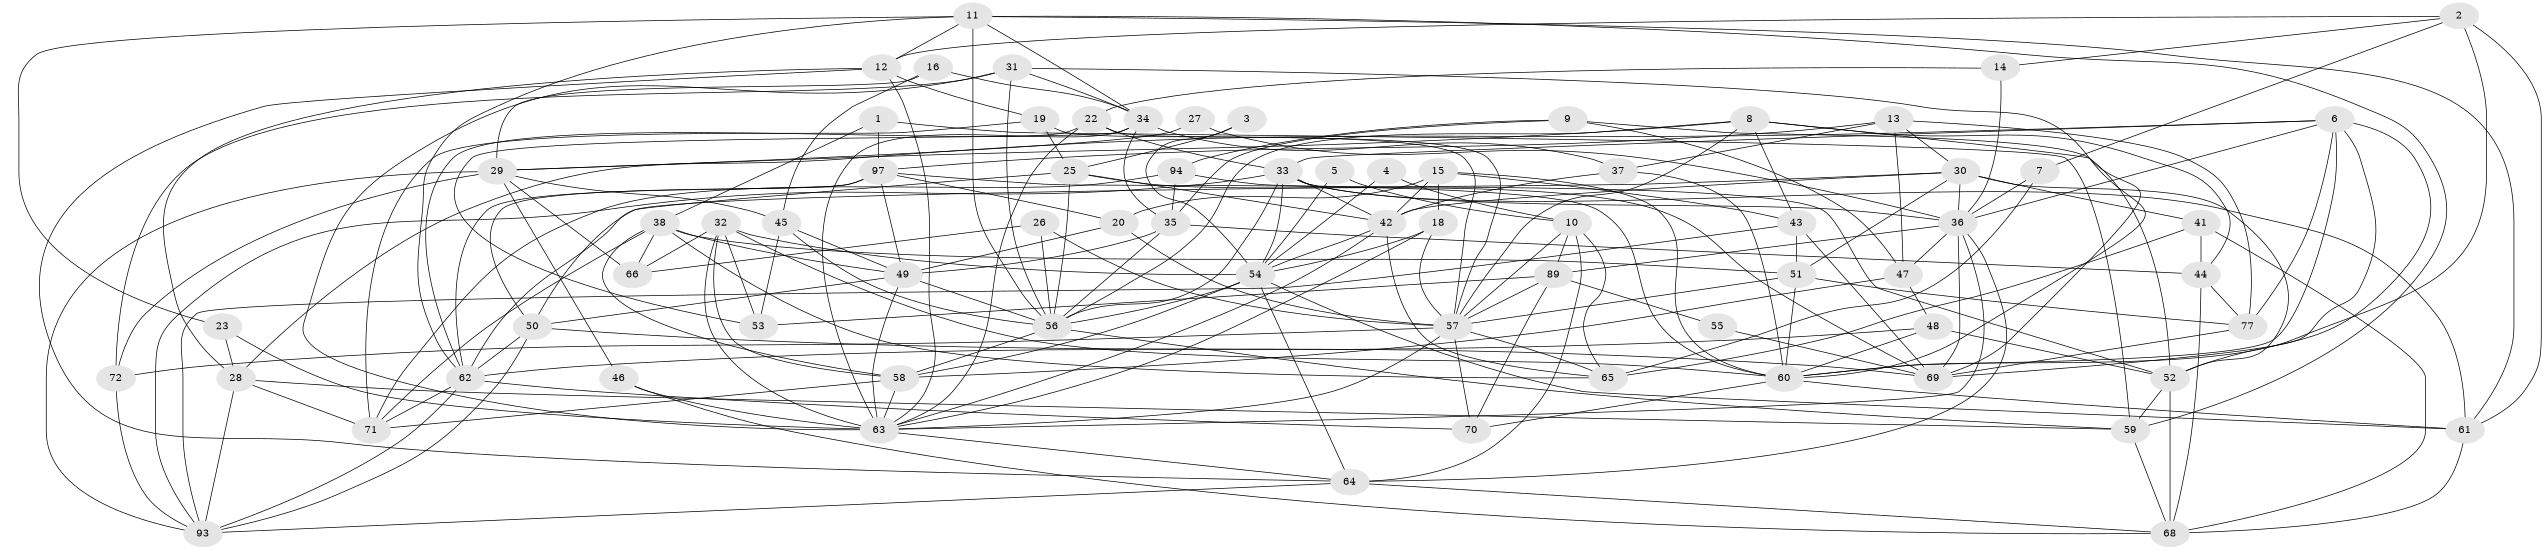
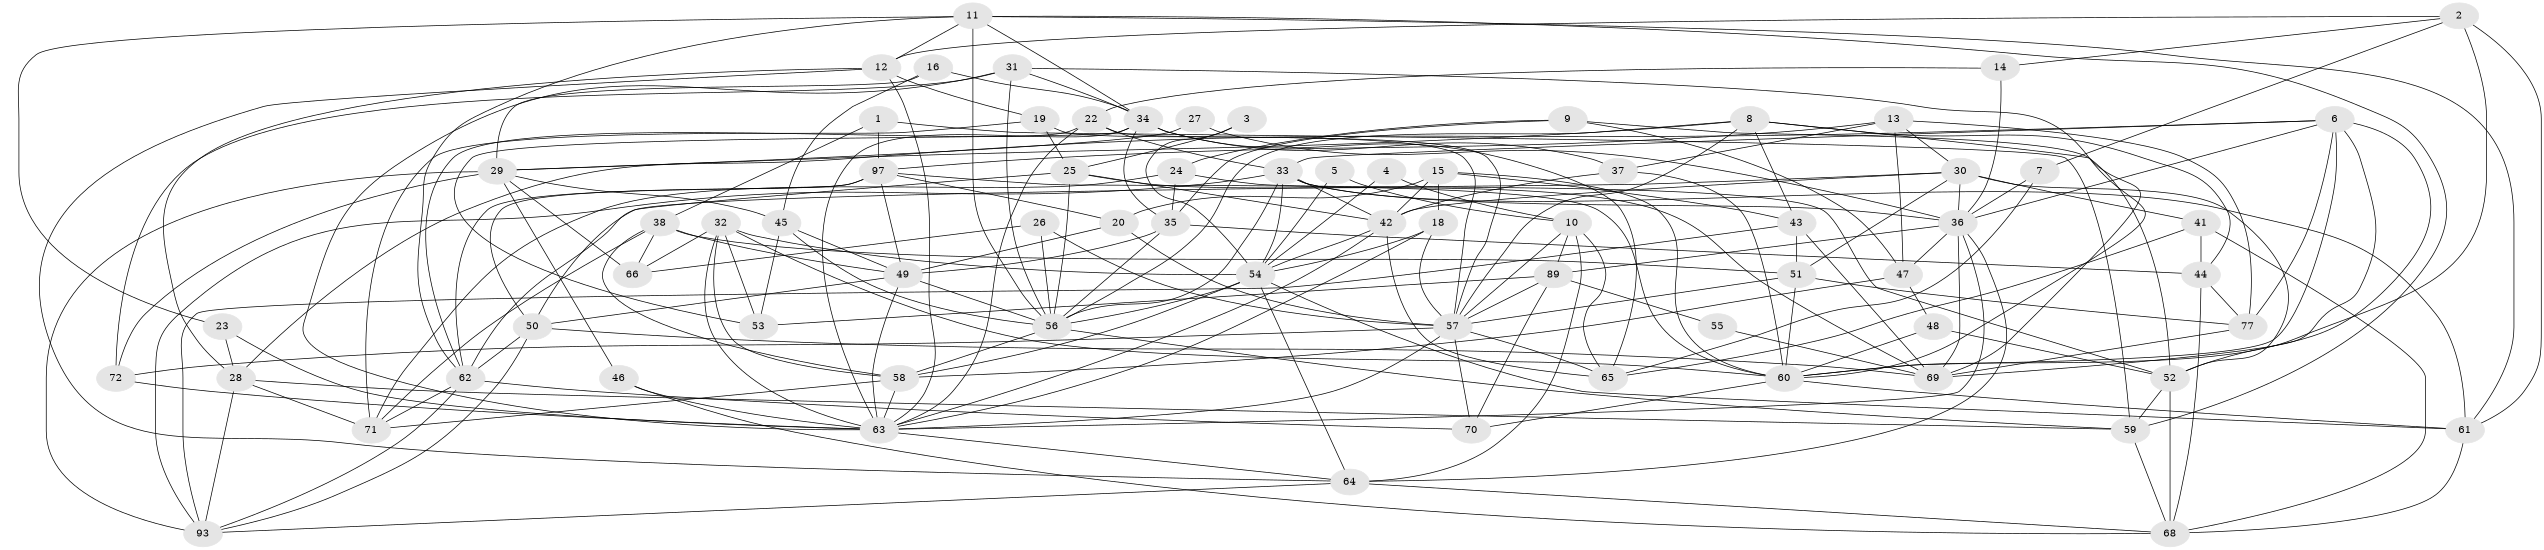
(1177, 171) -> (1177, 171)
(913, 352) -> none
(1069, 364) -> (1507, 159)
(132, 470) -> (424, 408)
